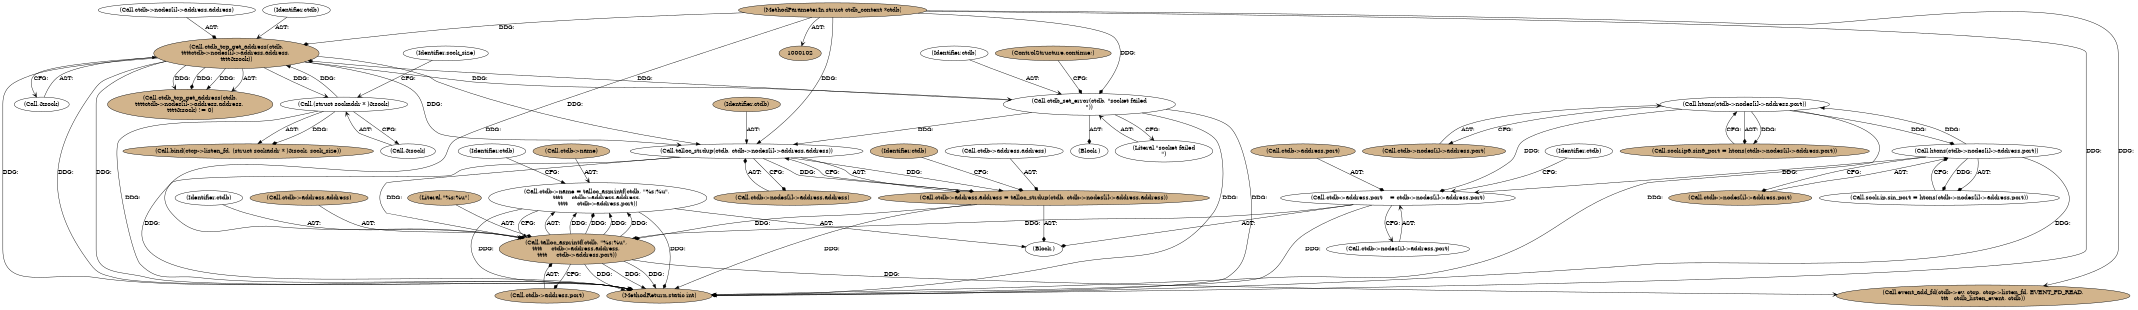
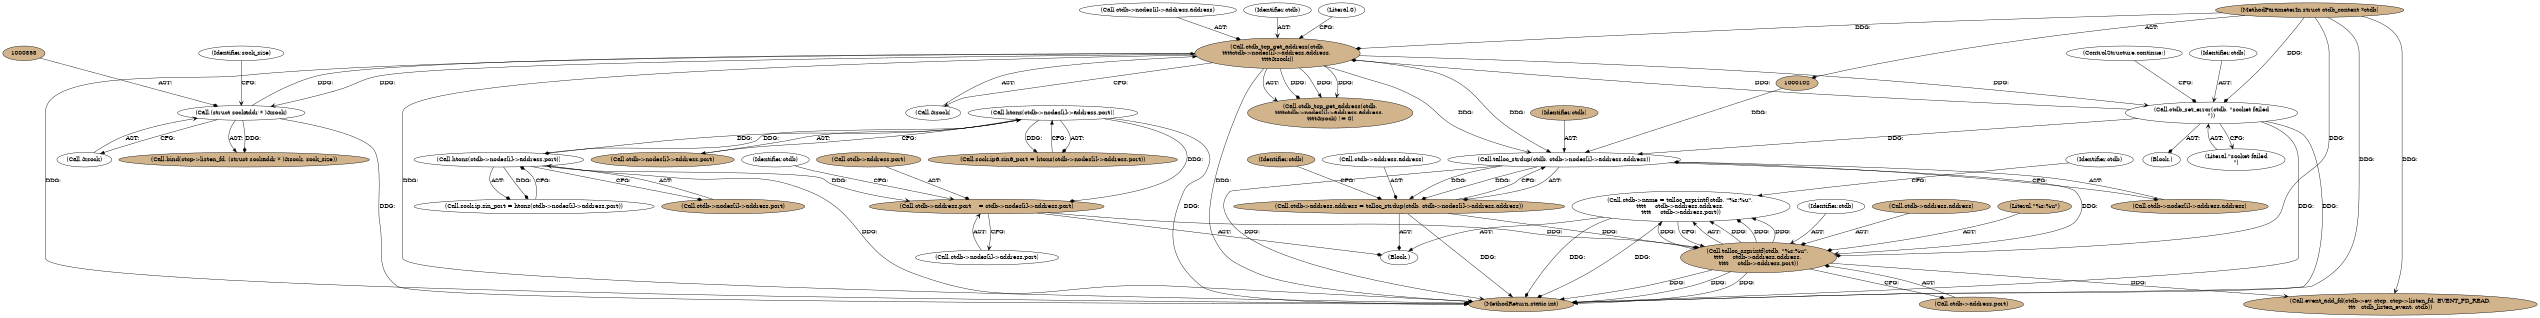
none -> (1342, 10)
(809, 28) -> (2030, 39)
none -> (24, 53)
(1053, 53) -> (2124, 53)
(816, 86) -> (1686, 120)
(571, 151) -> none
(1398, 198) -> (987, 206)
(217, 279) -> (809, 301)
(1057, 289) -> none
